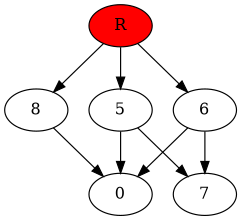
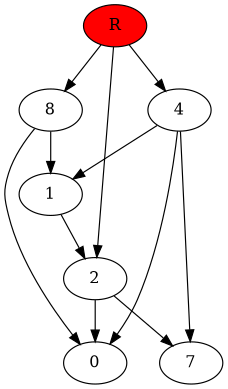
(121, 110) -> (180, 110)
(205, 110) -> (95, 279)
none -> (51, 194)
